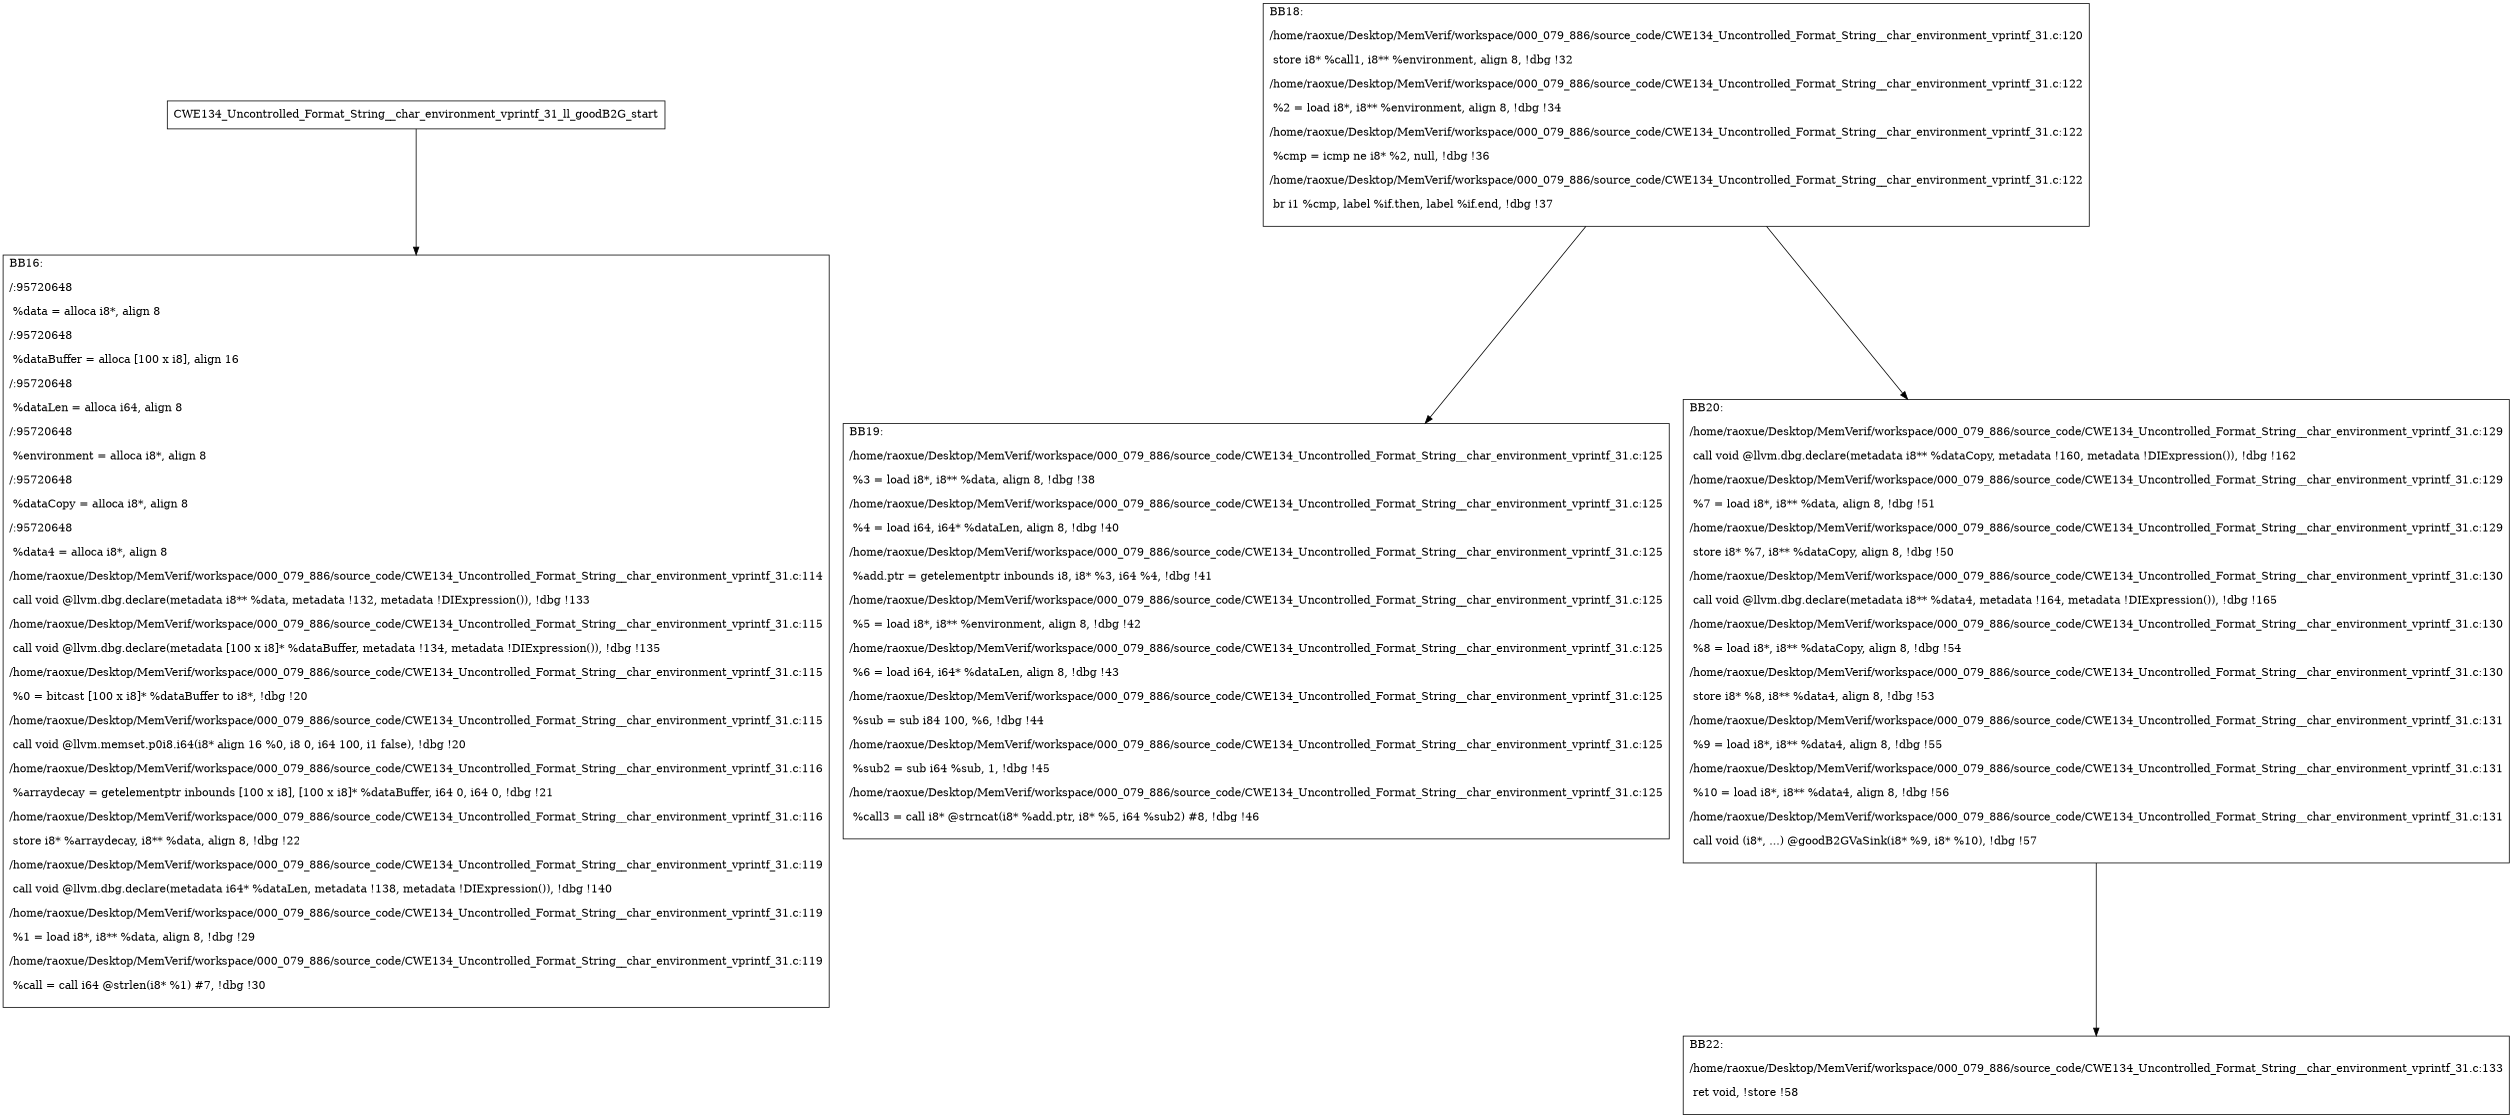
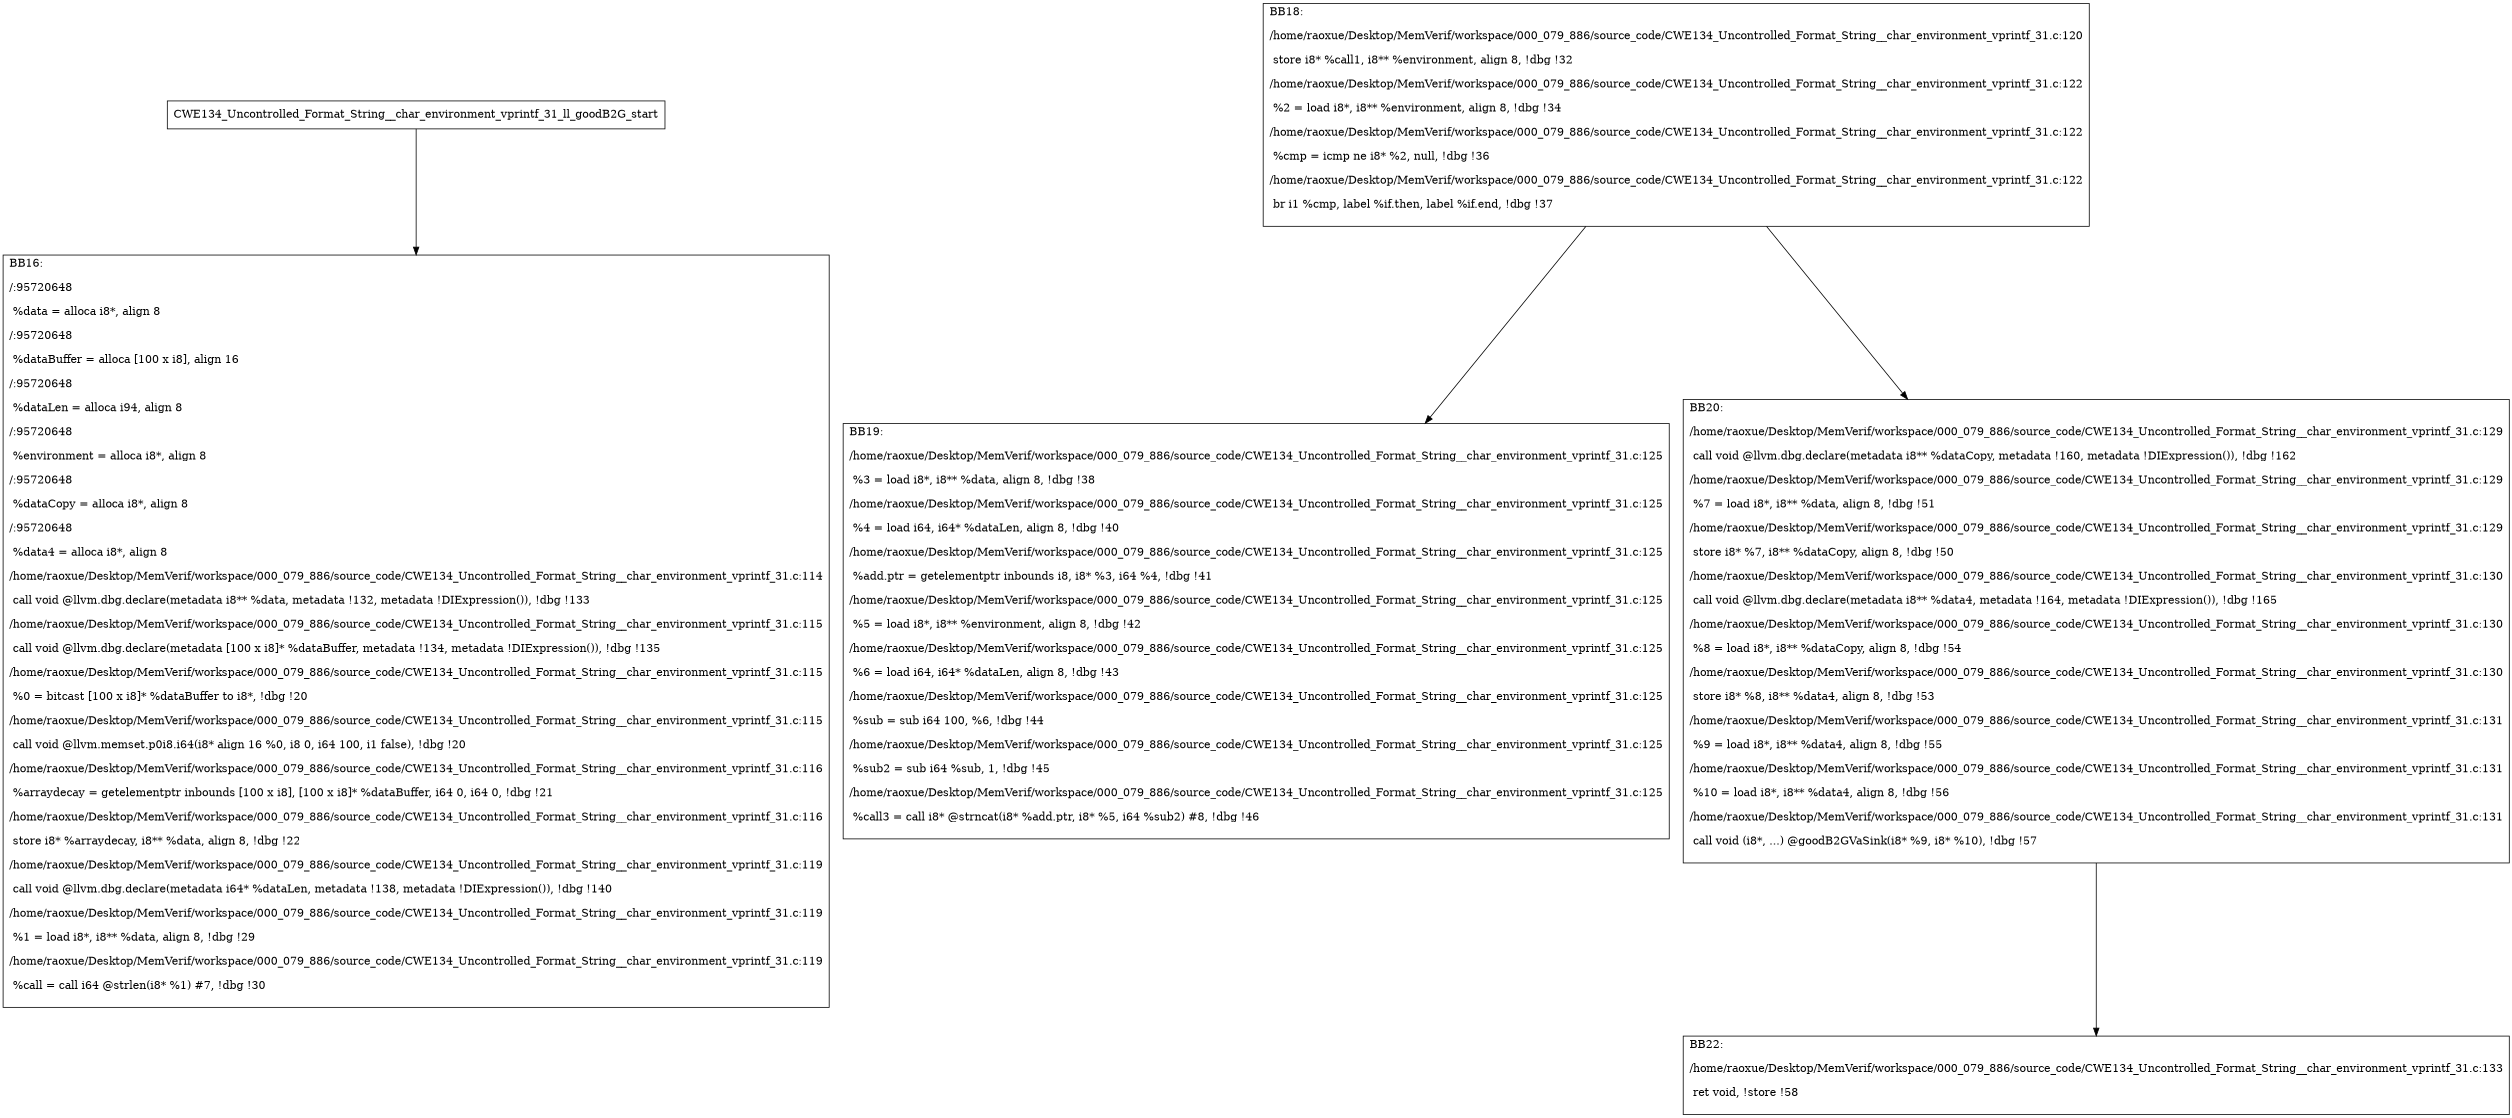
(96, 408) -> (96, 408)
(947, 721) -> (947, 721)
